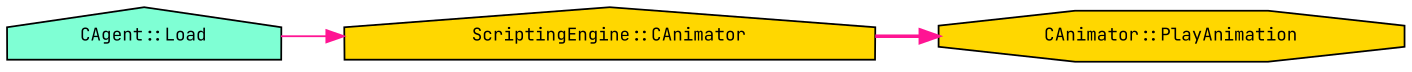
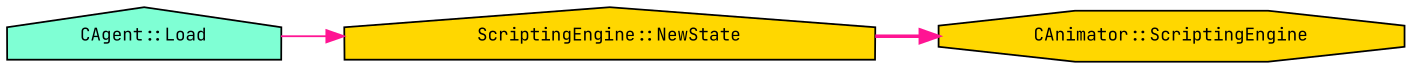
(610, 36) -> (610, 36)
(1172, 36) -> (1172, 36)
